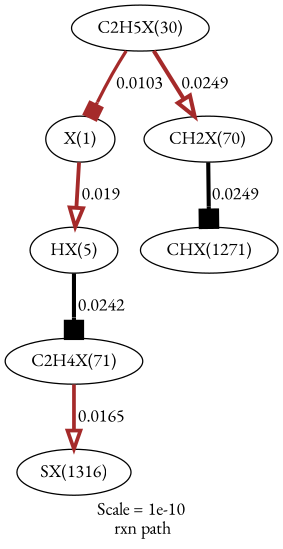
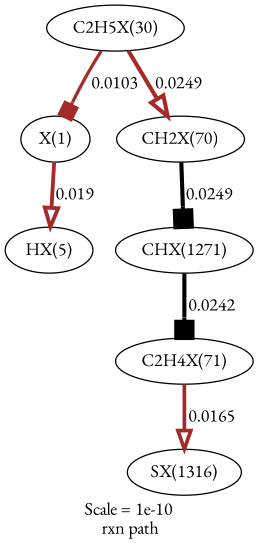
(74, 295) -> (184, 295)
